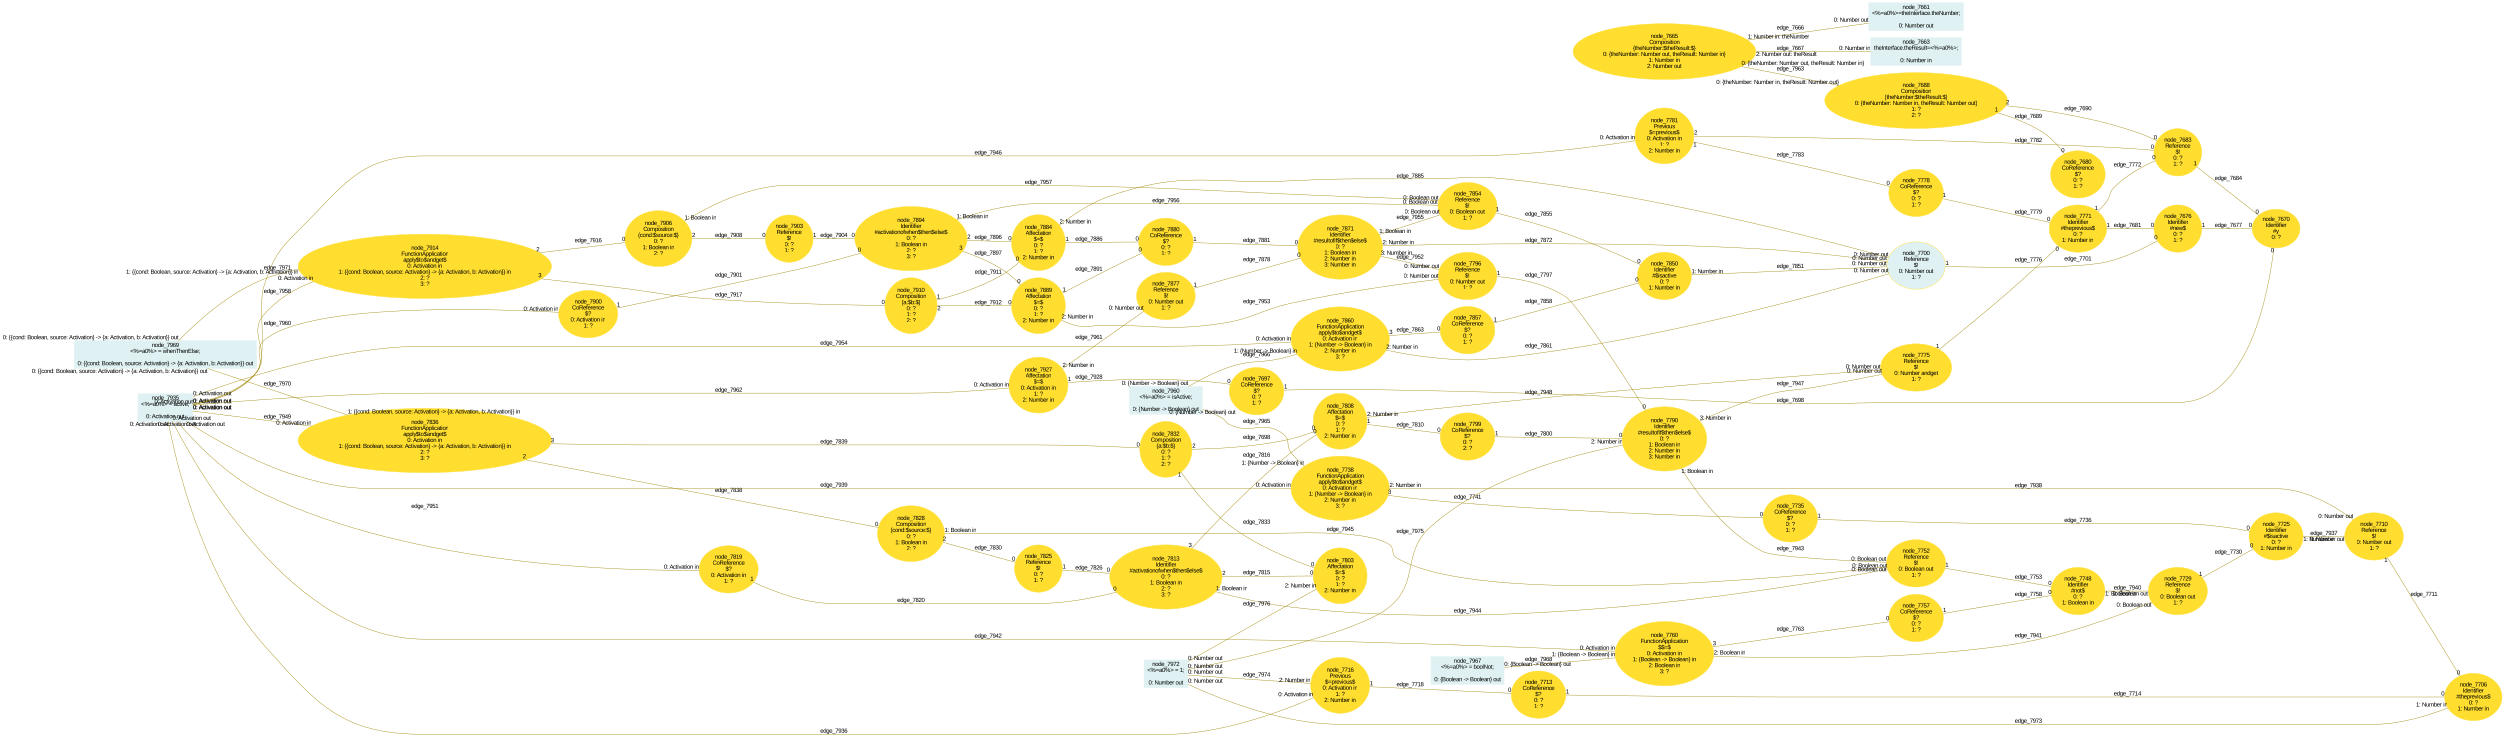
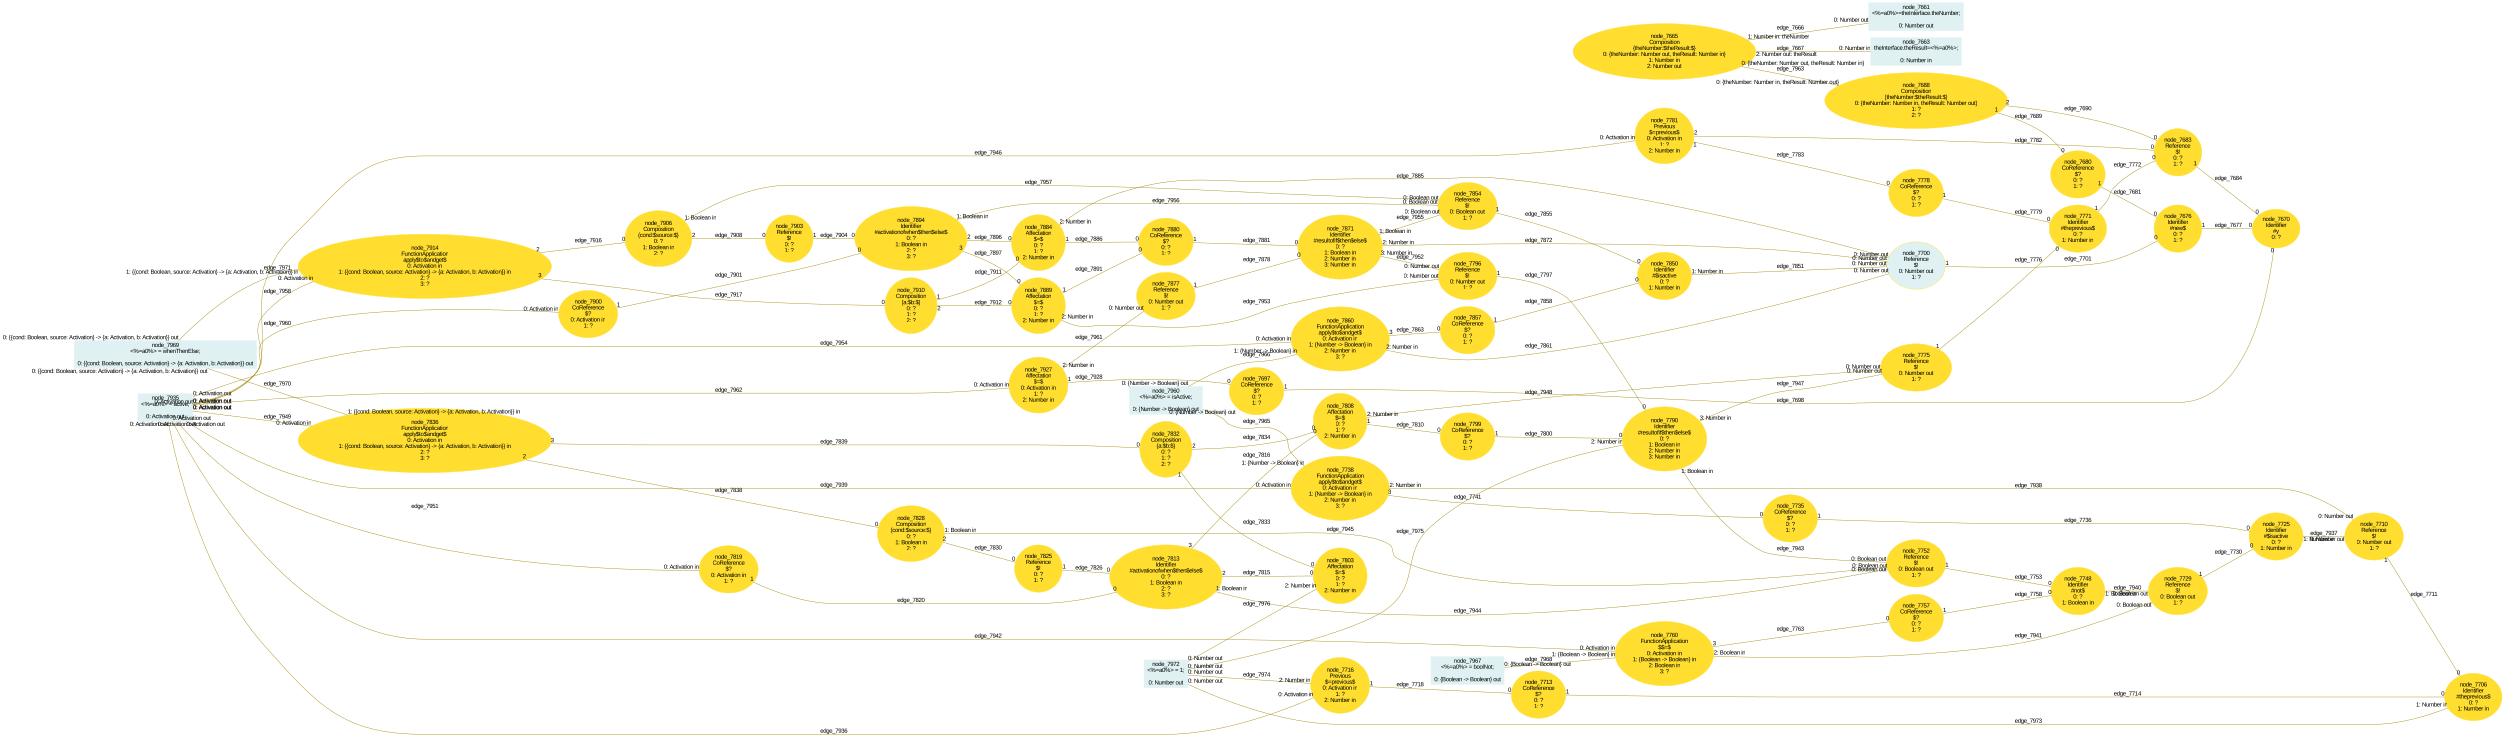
(2130, 229) -> (2129, 202)
(1916, 367) -> (1916, 367)
(1468, 437) -> (1468, 437)
(1257, 438) -> (1257, 438)
